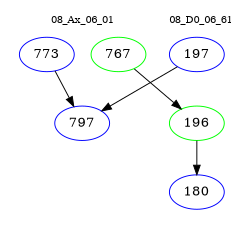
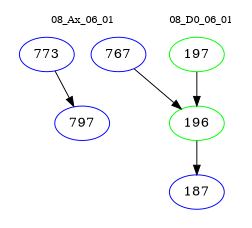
(201, 21) -> (201, 21)
(118, 54) -> (118, 54)
(197, 54) -> (197, 54)
(144, 86) -> (197, 84)
(197, 192) -> (197, 192)
